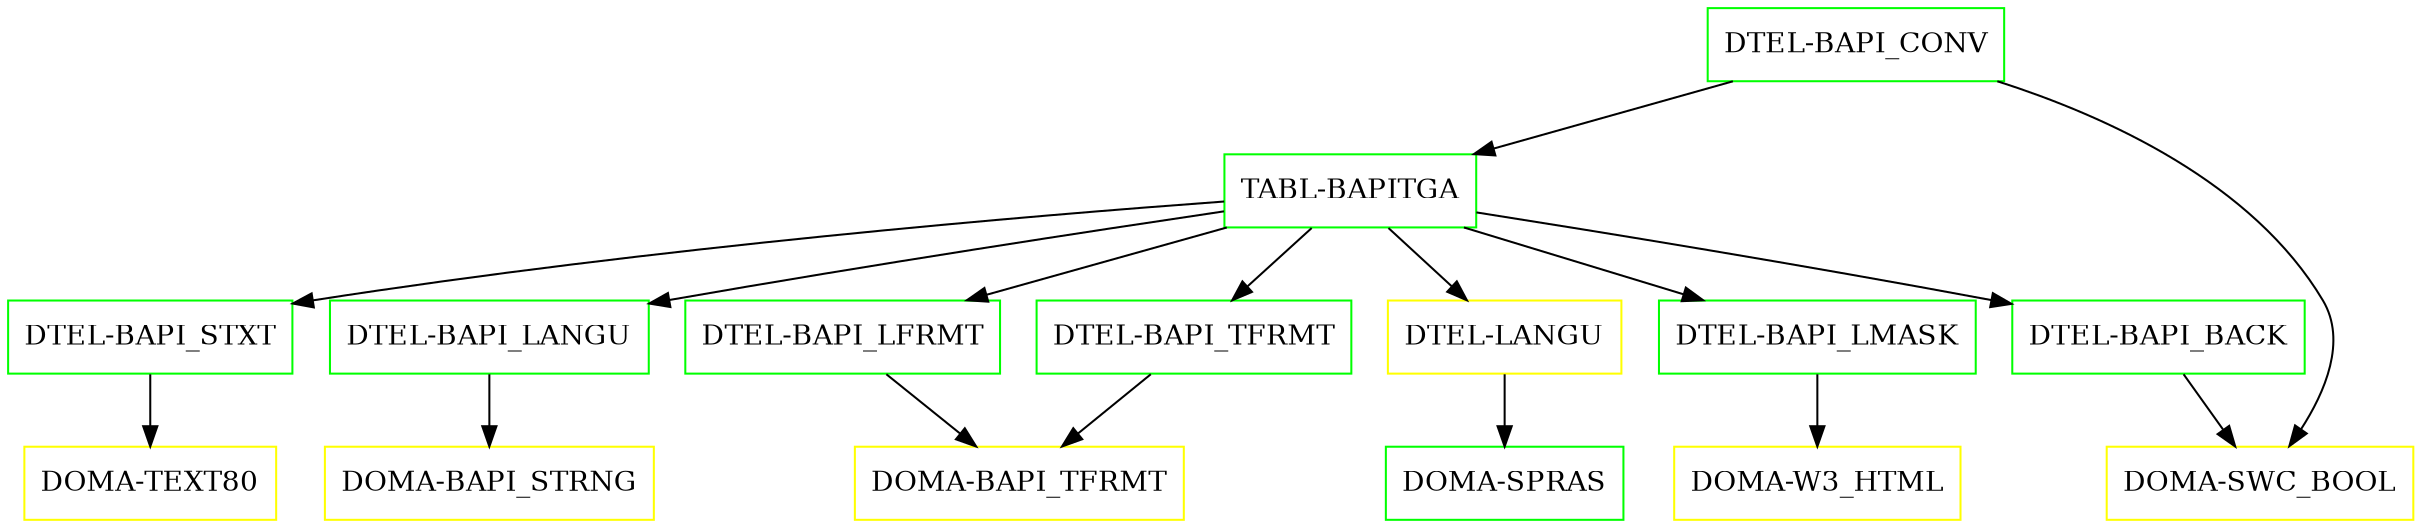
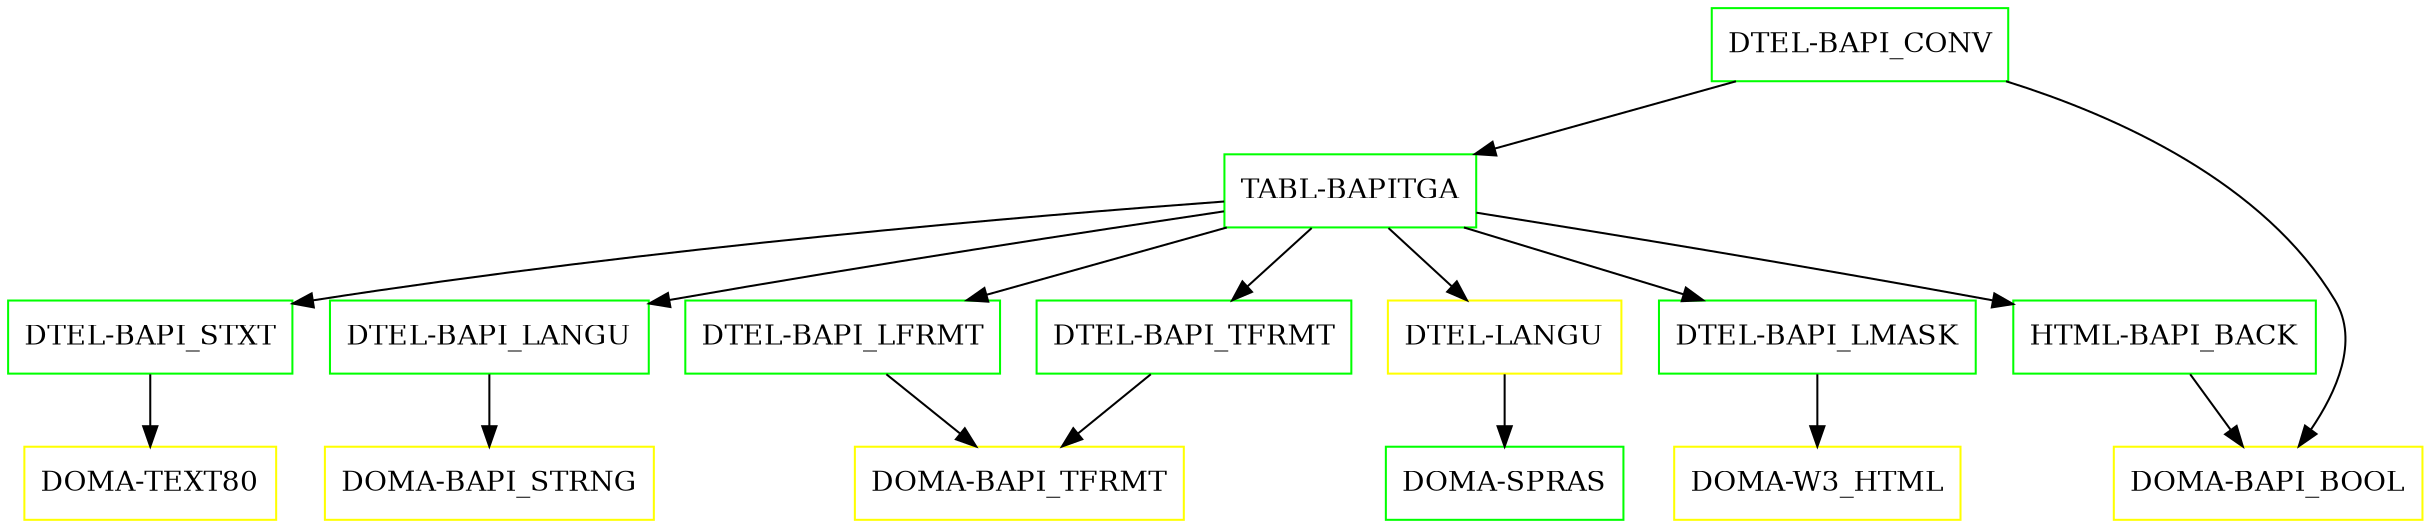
(2158, 337) -> (2165, 337)
(2260, 483) -> (2268, 483)
